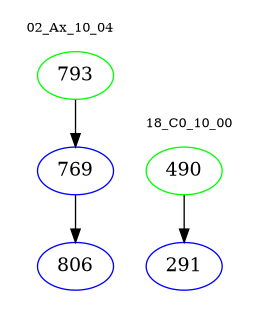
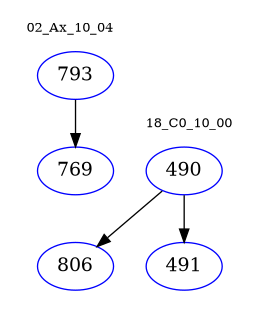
(76, 76) -> (76, 76)
(184, 171) -> (184, 171)
(76, 212) -> (144, 206)
(184, 266) -> (184, 266)
